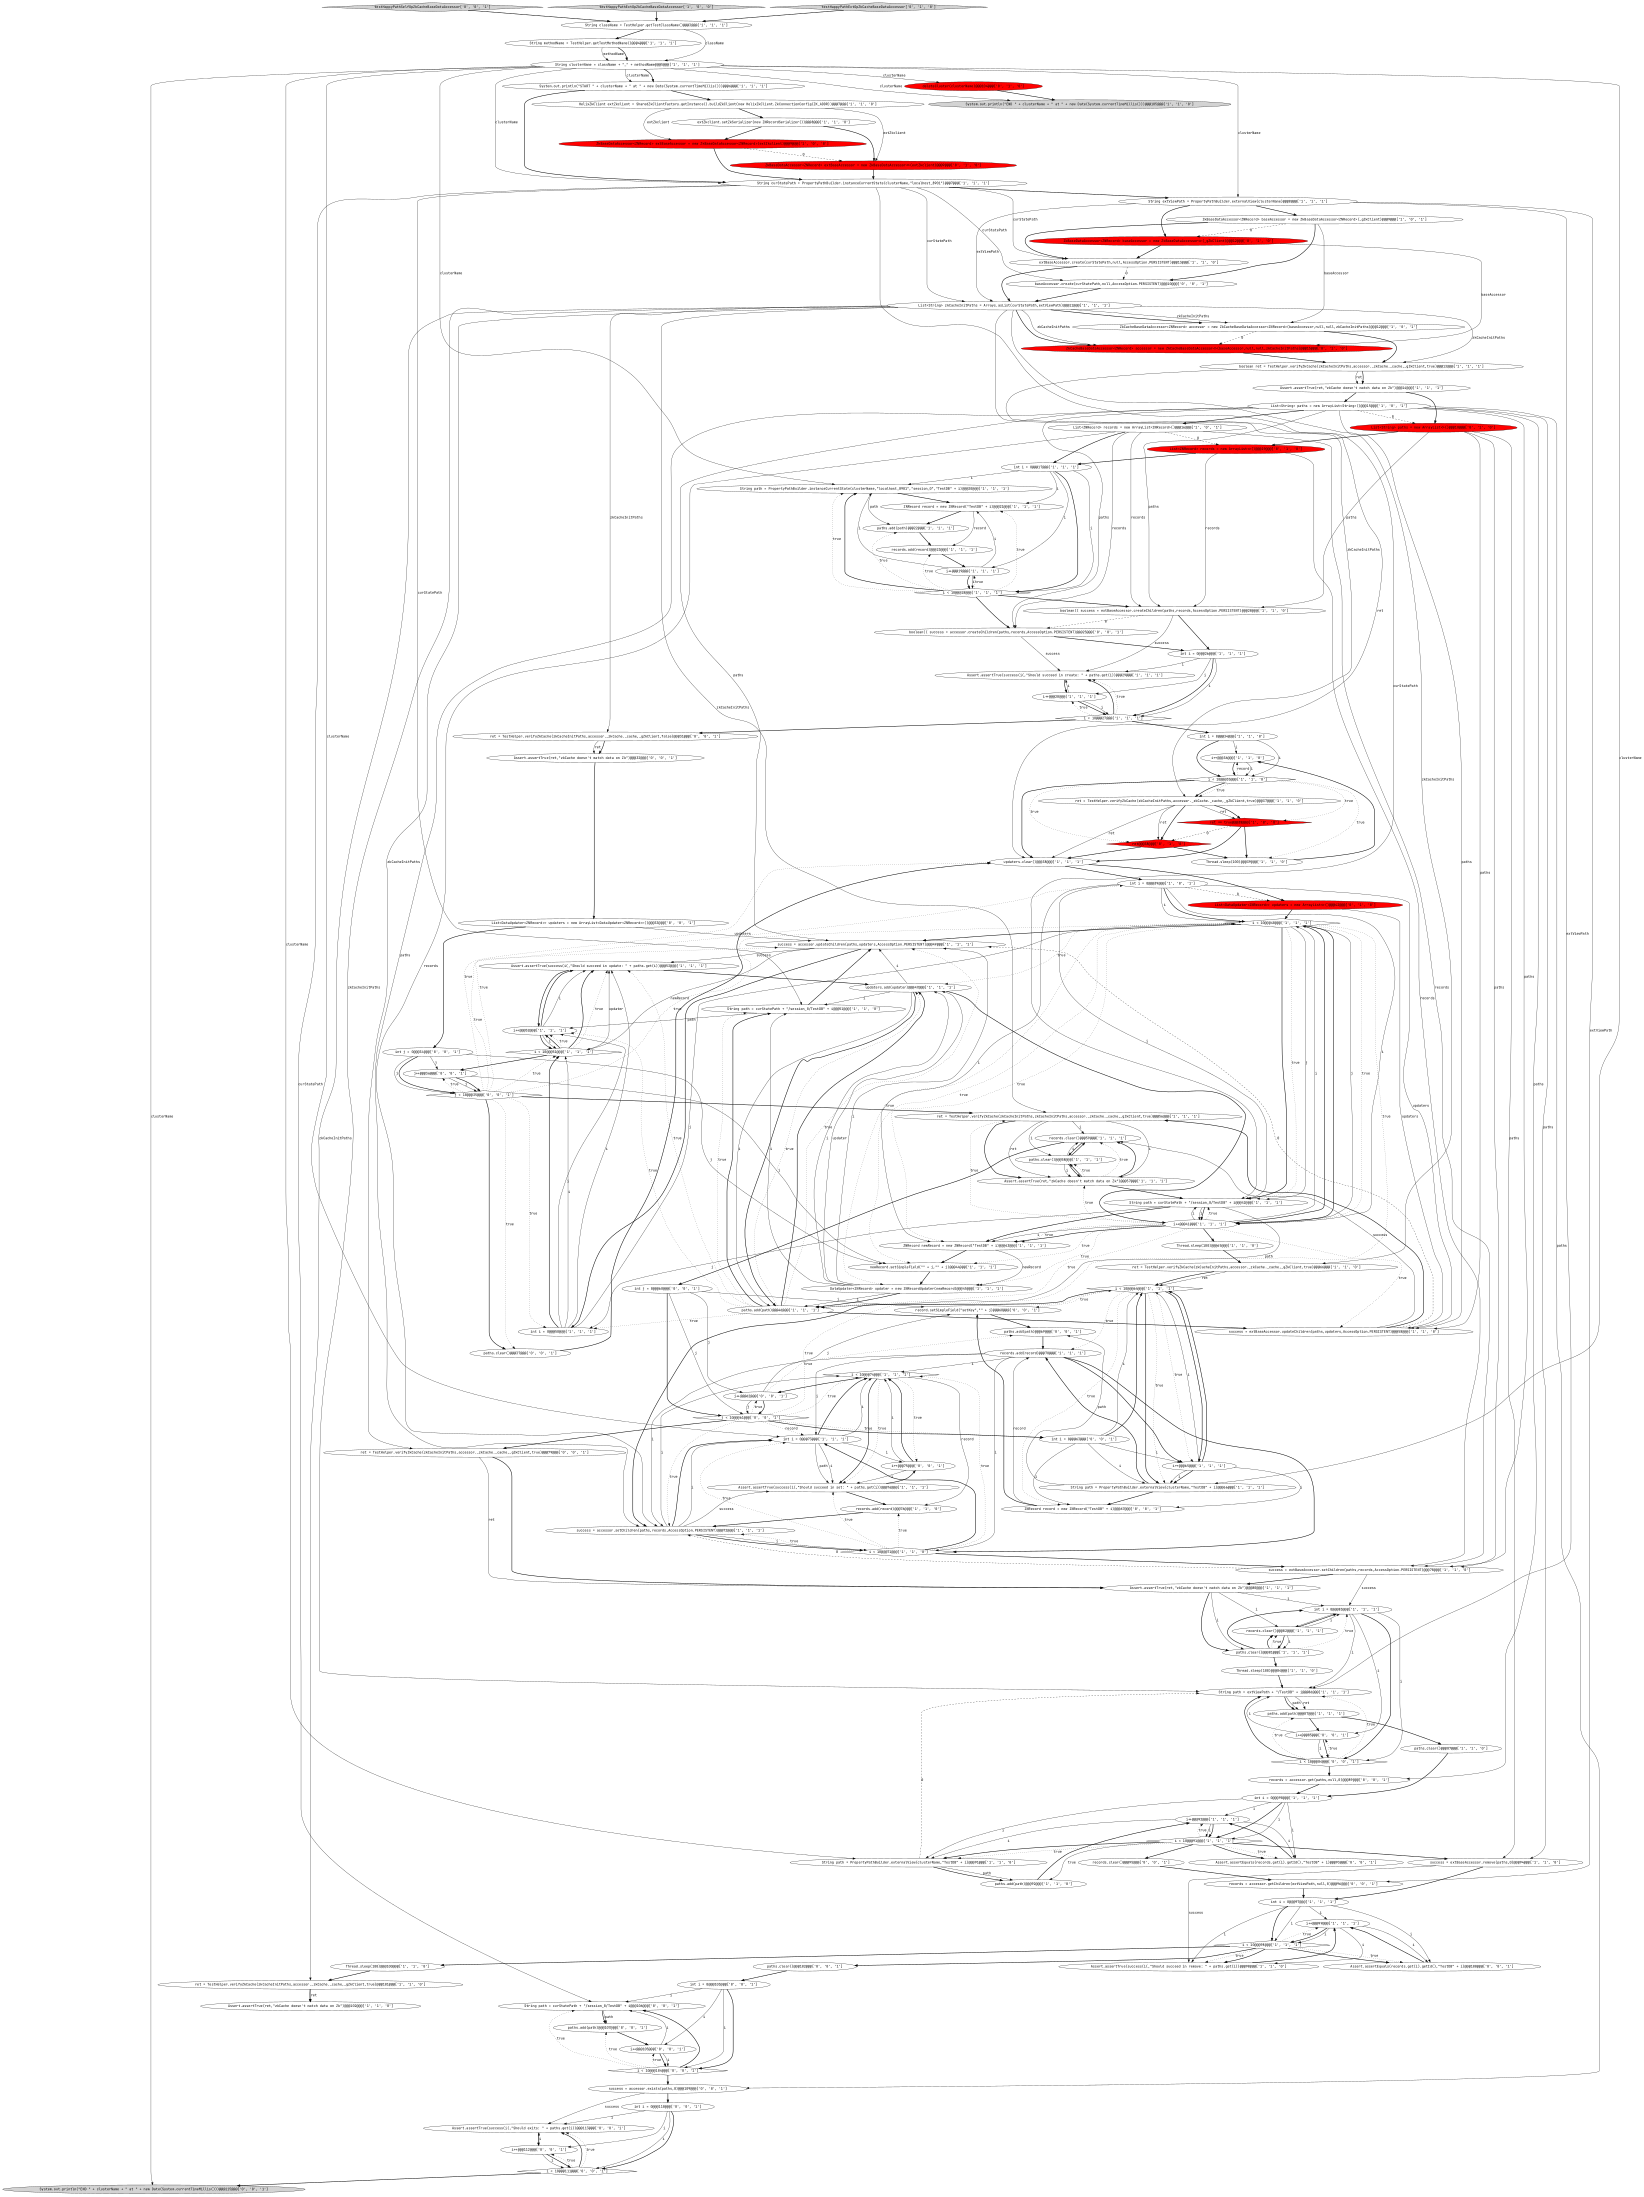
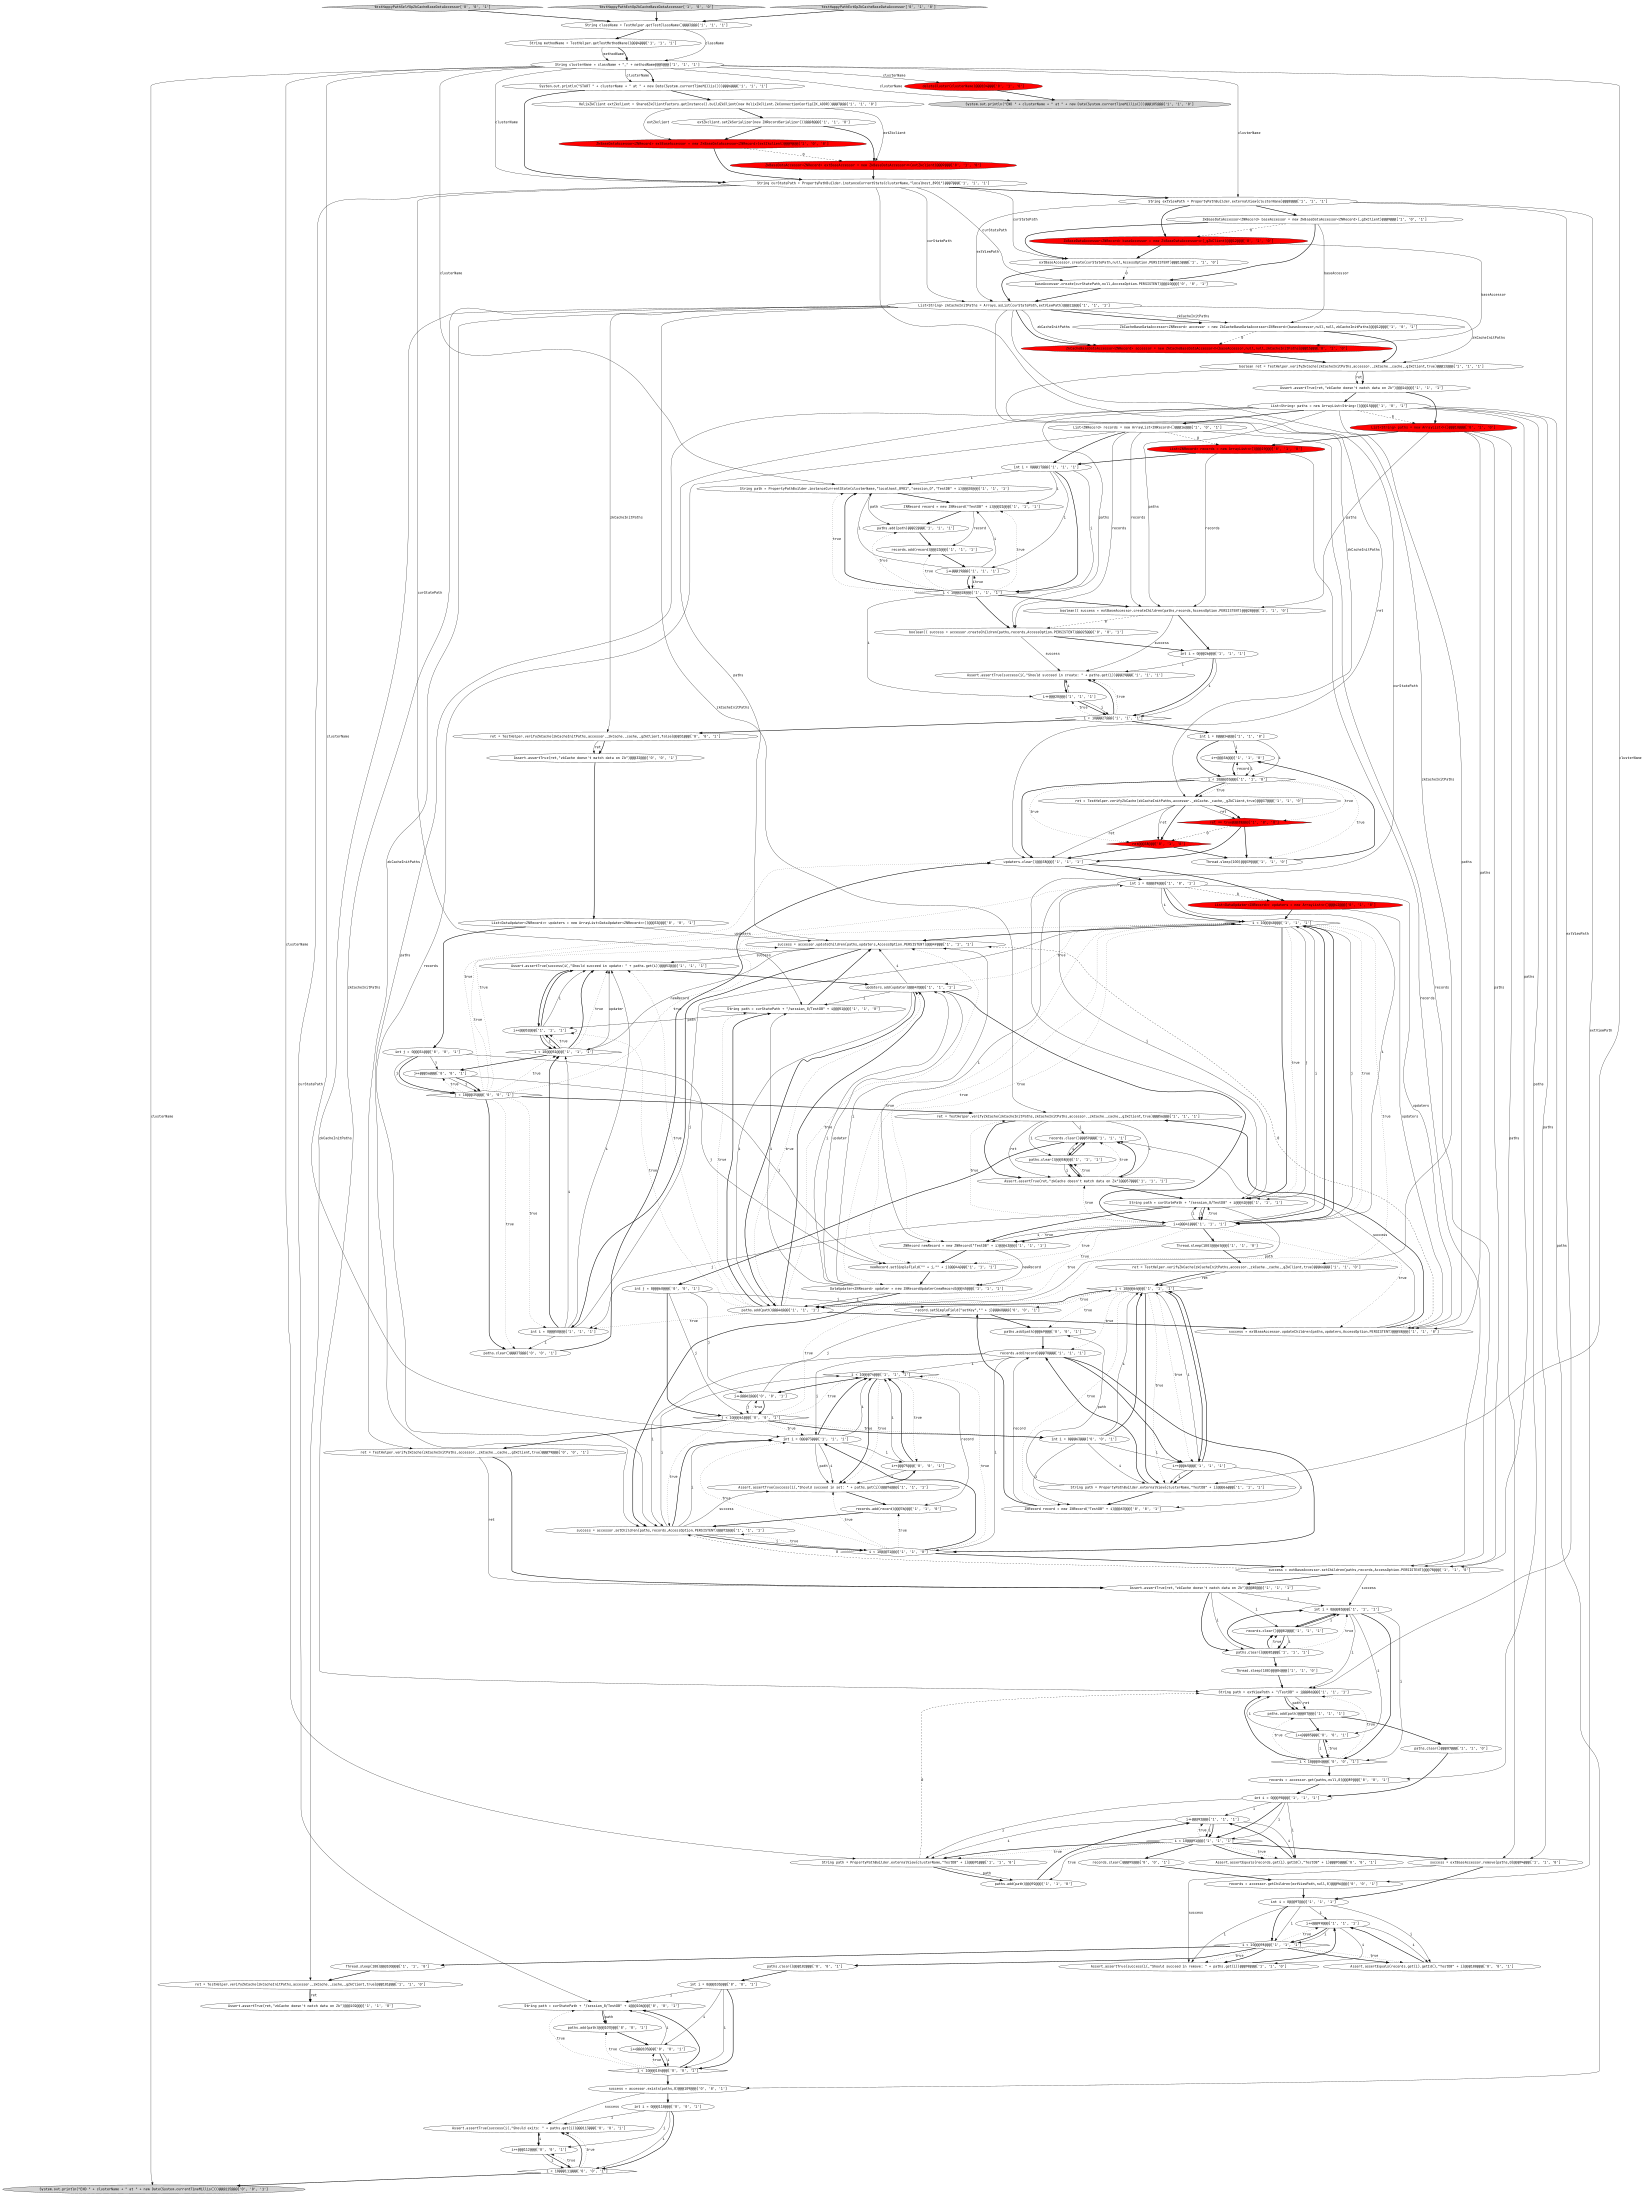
(1161, 686) -> (876, 682)
(578, 1152) -> (543, 1342)
(883, 1351) -> (1087, 1305)
(792, 1429) -> (792, 1429)
(1316, 1620) -> (1316, 1620)
